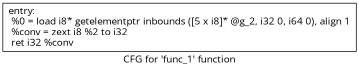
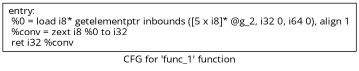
(68, 32) -> (68, 32)
